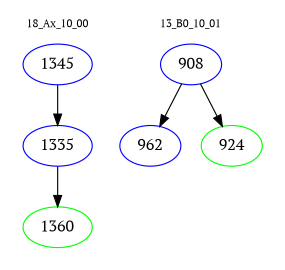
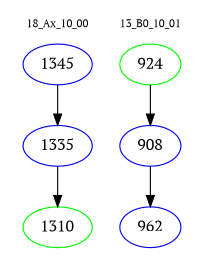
(209, 100) -> (150, 100)
(58, 227) -> (58, 227)
